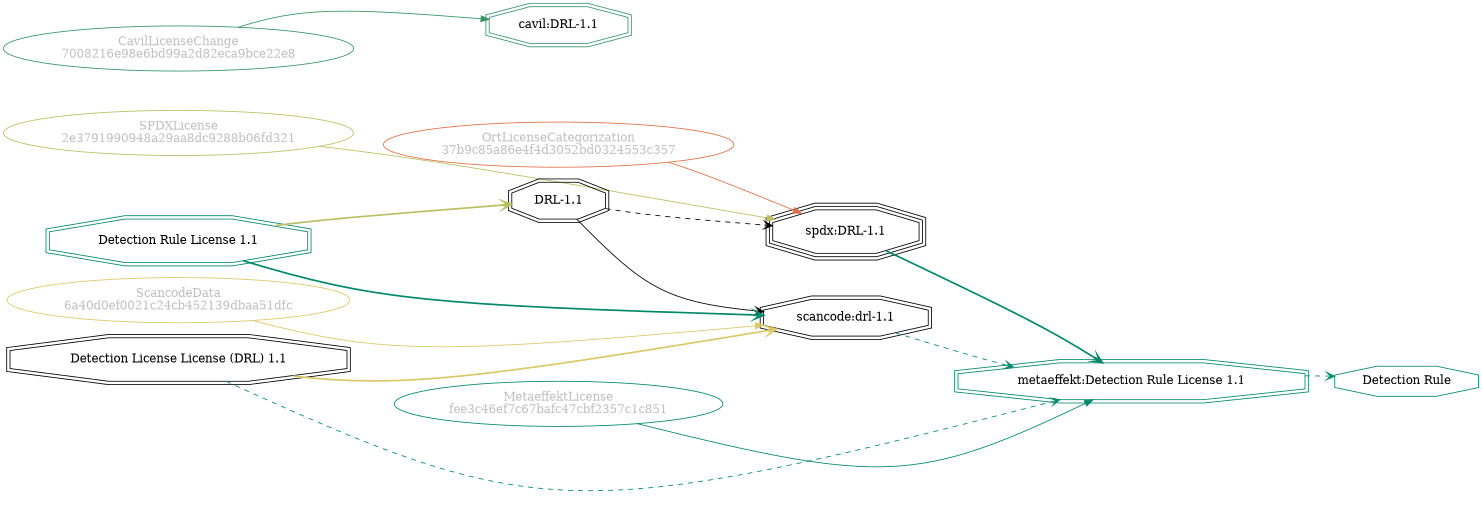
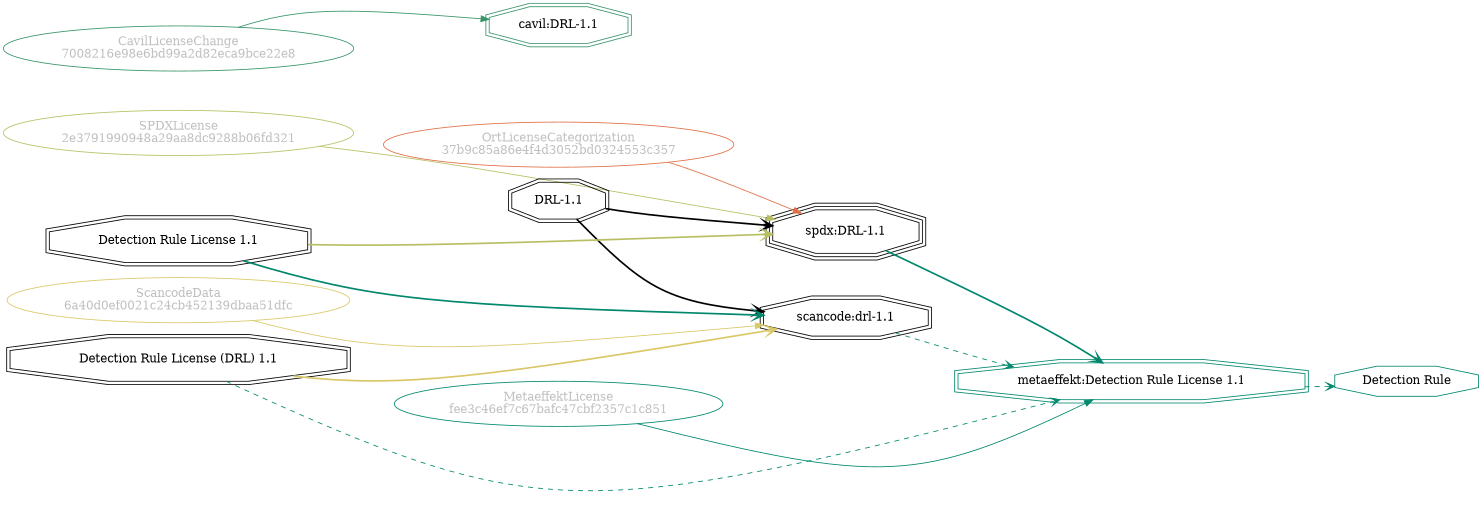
(389, 214) -> (536, 242)
(685, 218) -> (685, 218)
(179, 241) -> (179, 241)
(655, 286) -> (655, 286)
(179, 360) -> (179, 360)
(1316, 376) -> (1315, 387)
